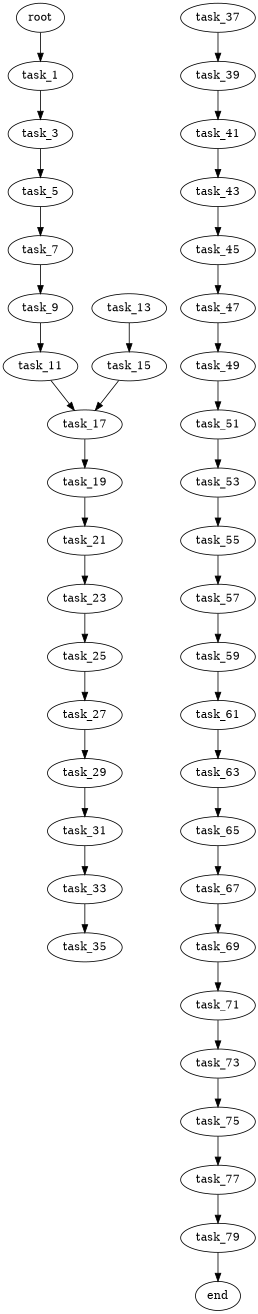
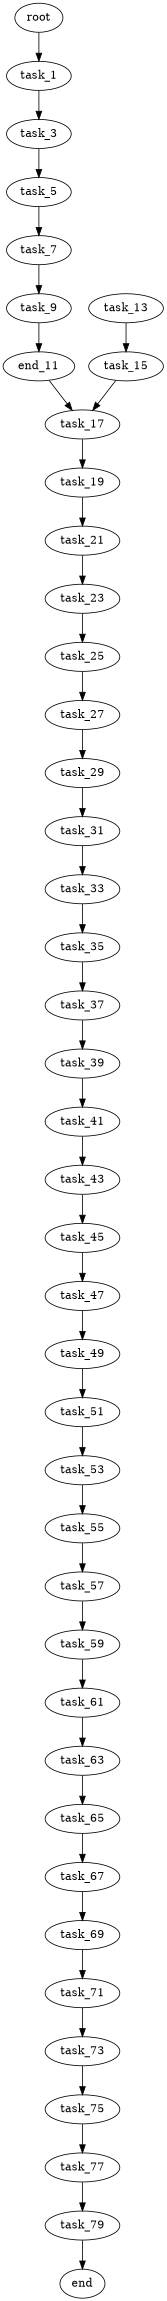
(40, 366) -> (39, 366)
none -> (82, 972)
